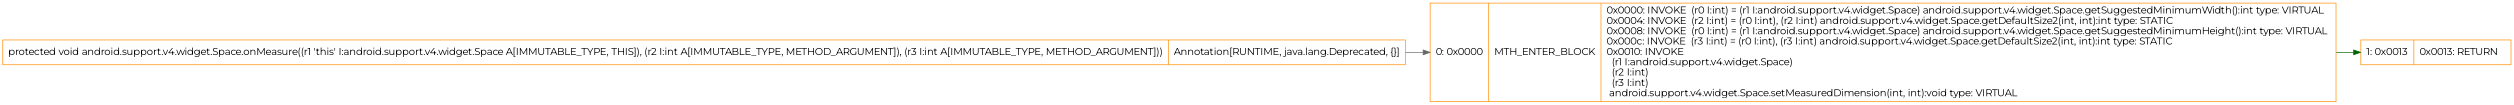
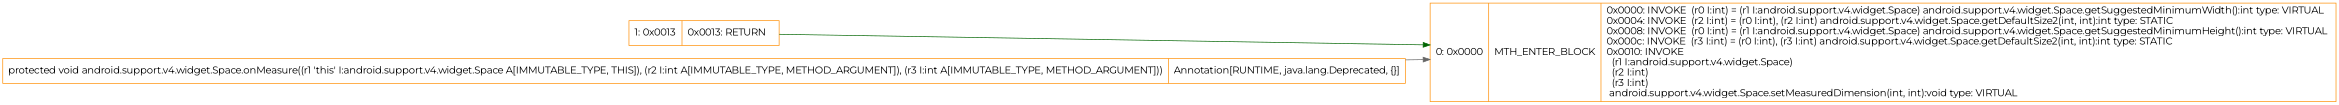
(2345, 52) -> (1101, 40)
